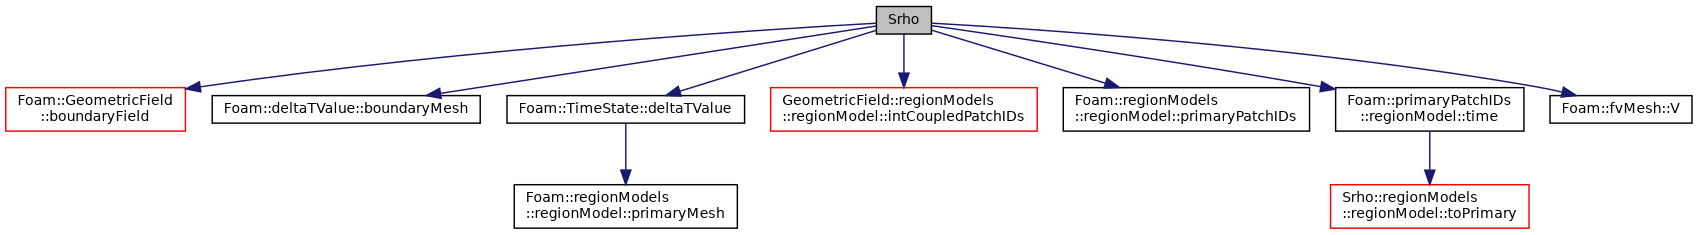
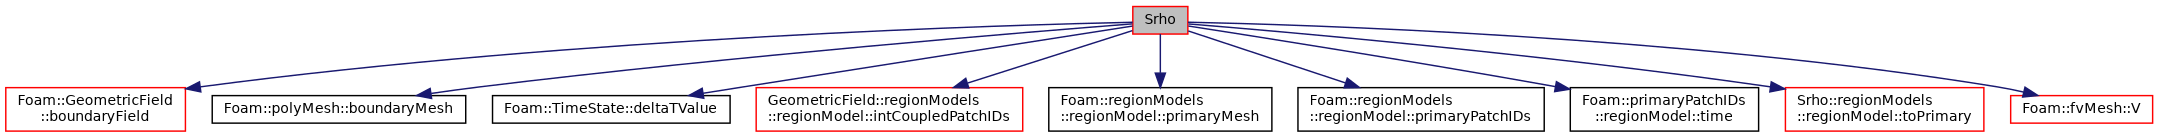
(904, 20) -> (1160, 20)
(346, 109) -> (339, 109)
(1621, 109) -> (2082, 109)
(626, 147) -> (1160, 53)
(1430, 150) -> (1480, 51)
